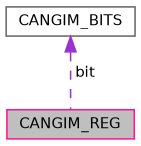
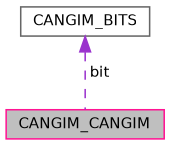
(71, 124) -> (85, 124)
